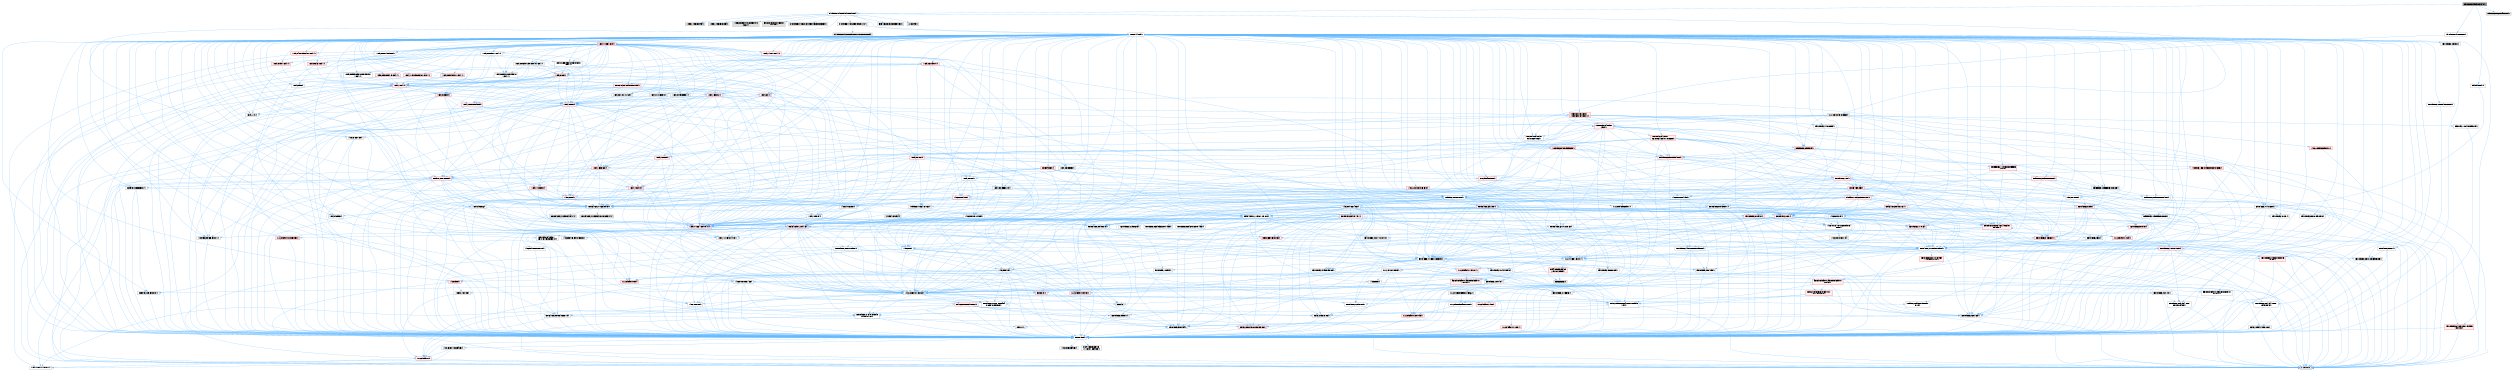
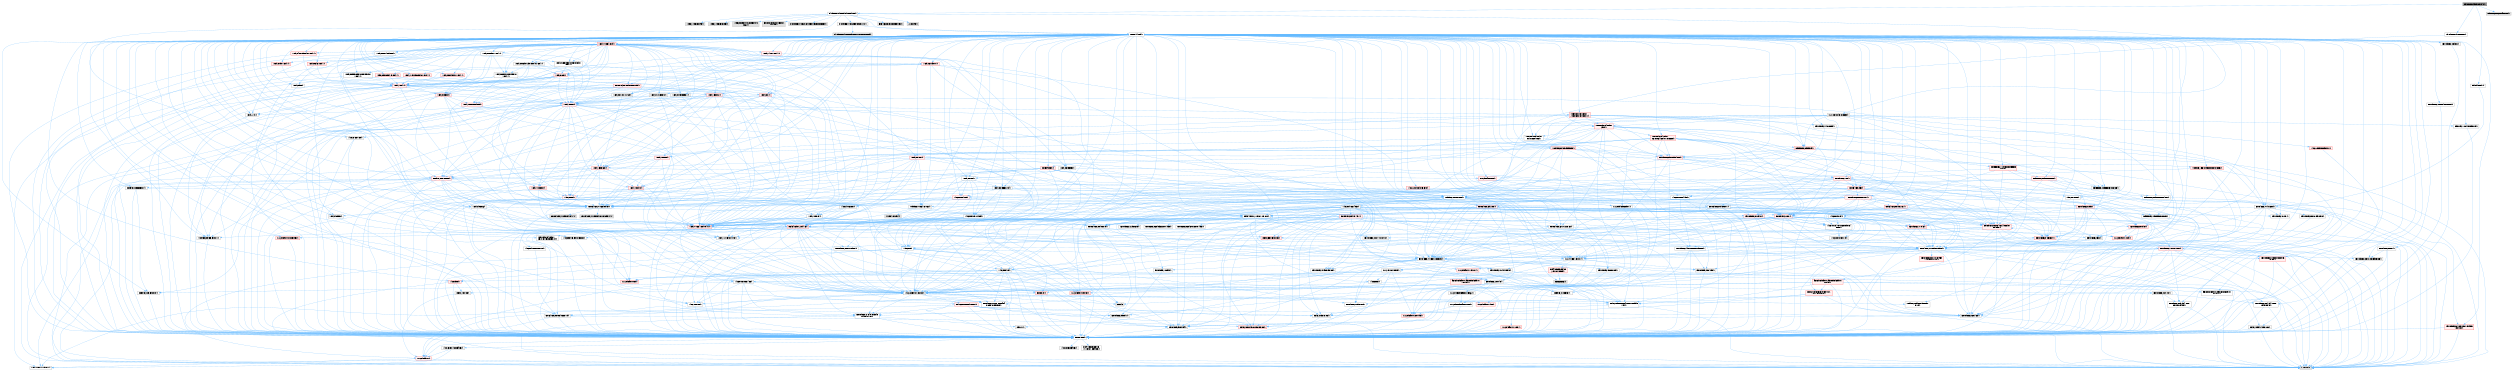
(1827, 37) -> (1844, 37)
(1858, 197) -> (1858, 197)
(1562, 293) -> (1562, 293)
